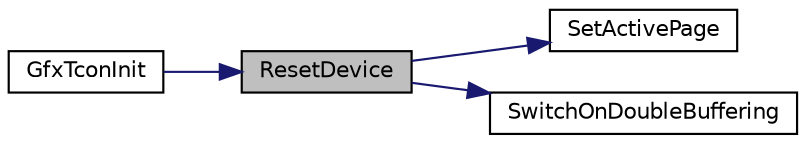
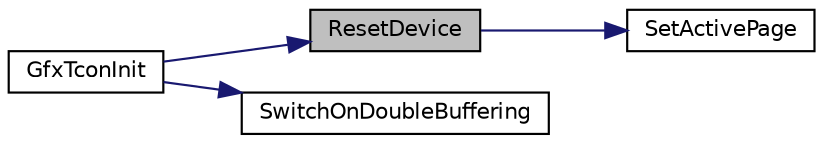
(440, 87) -> (191, 86)
